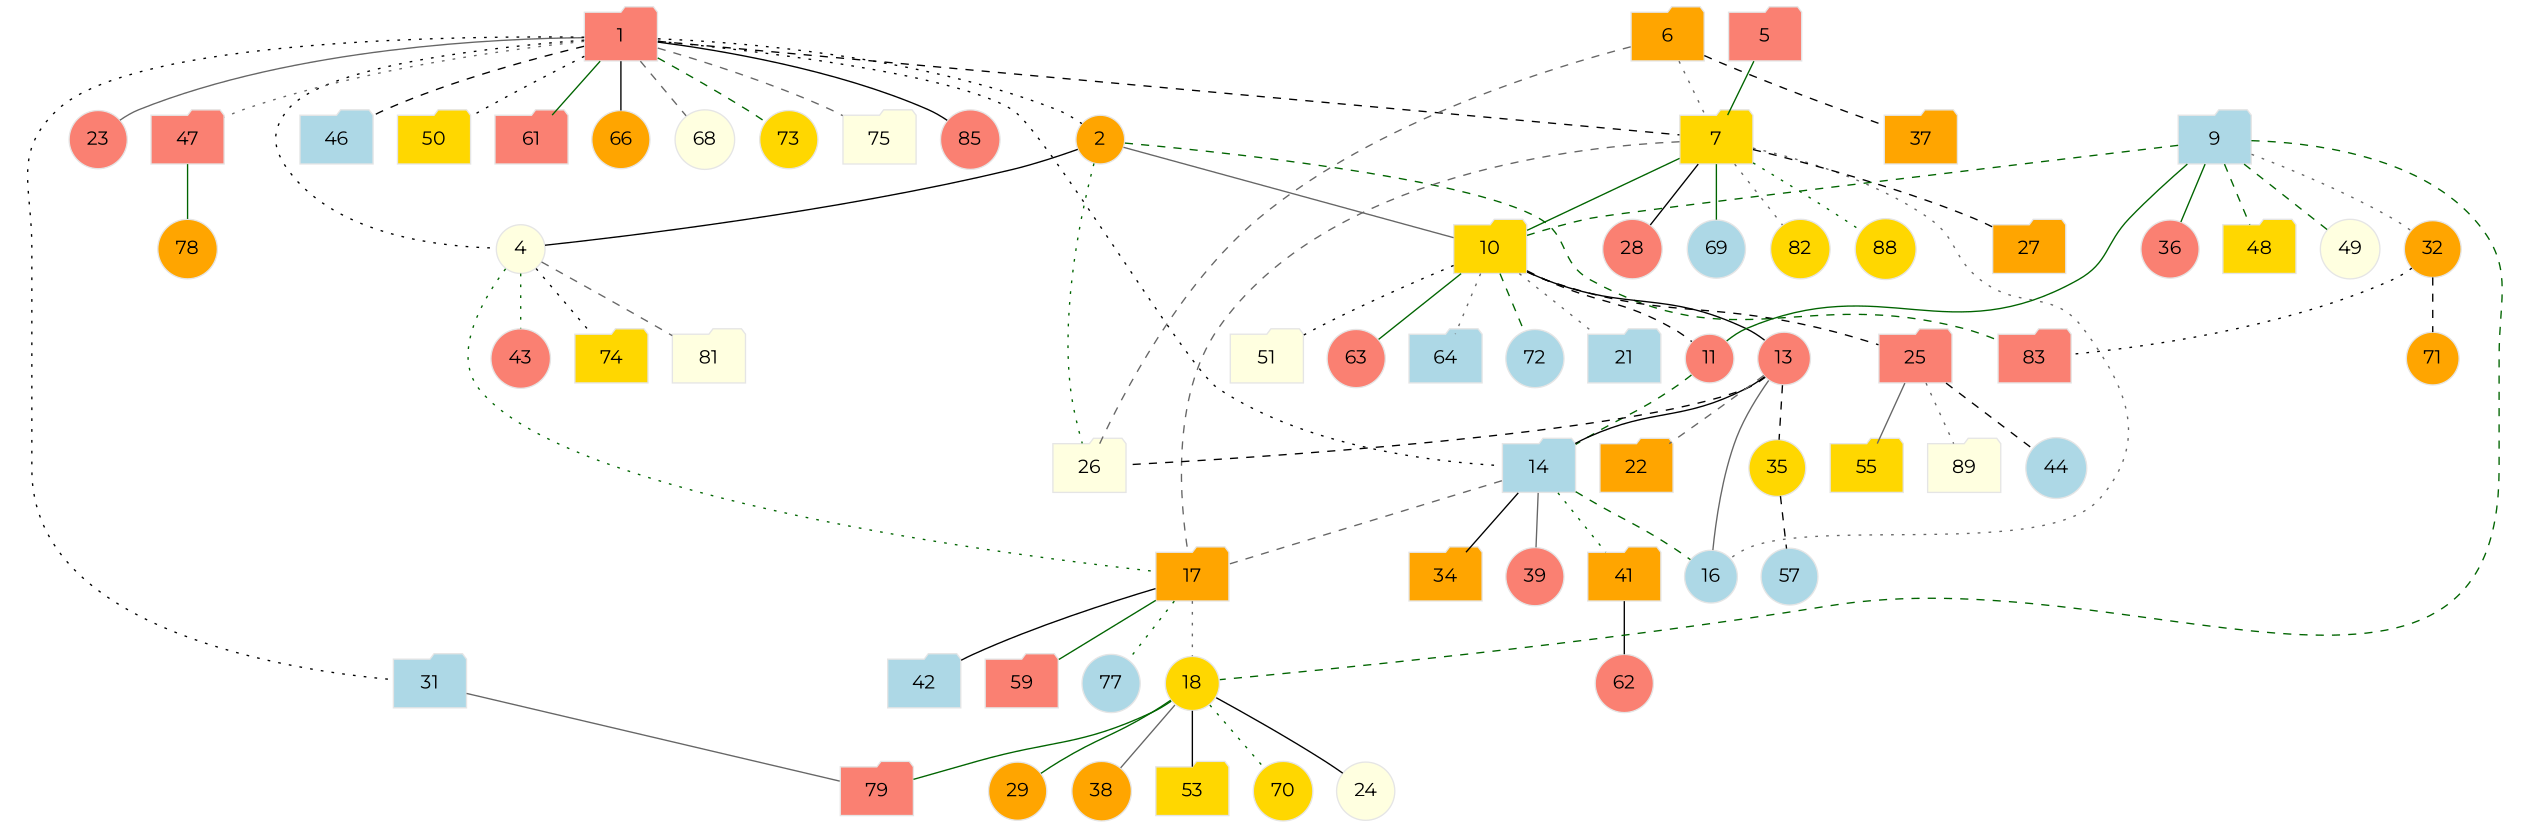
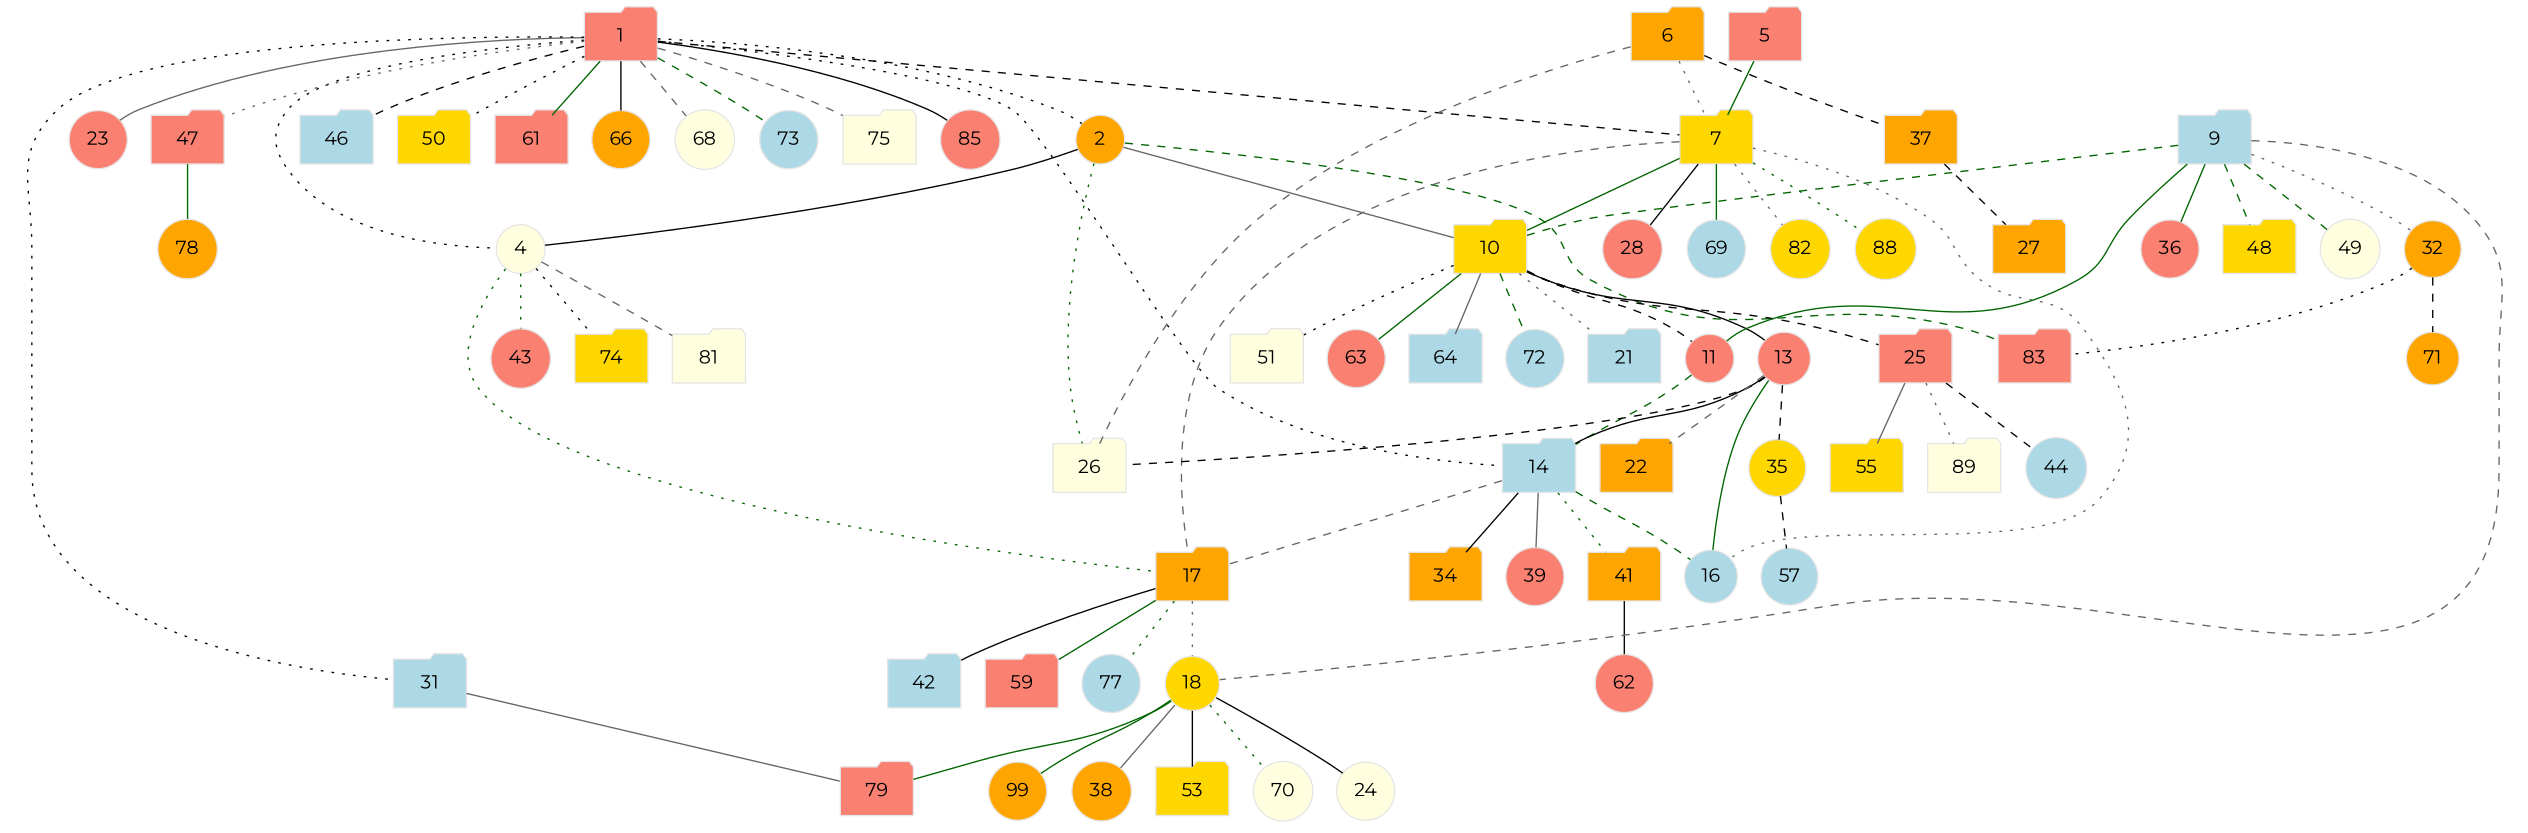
(789, 140) -> (789, 140)
(1904, 193) -> (1975, 194)
(1468, 304) -> (1468, 304)
(1729, 461) -> (1729, 461)
(2158, 619) -> (2158, 619)
(1018, 791) -> (1018, 791)
(1283, 791) -> (1283, 791)
